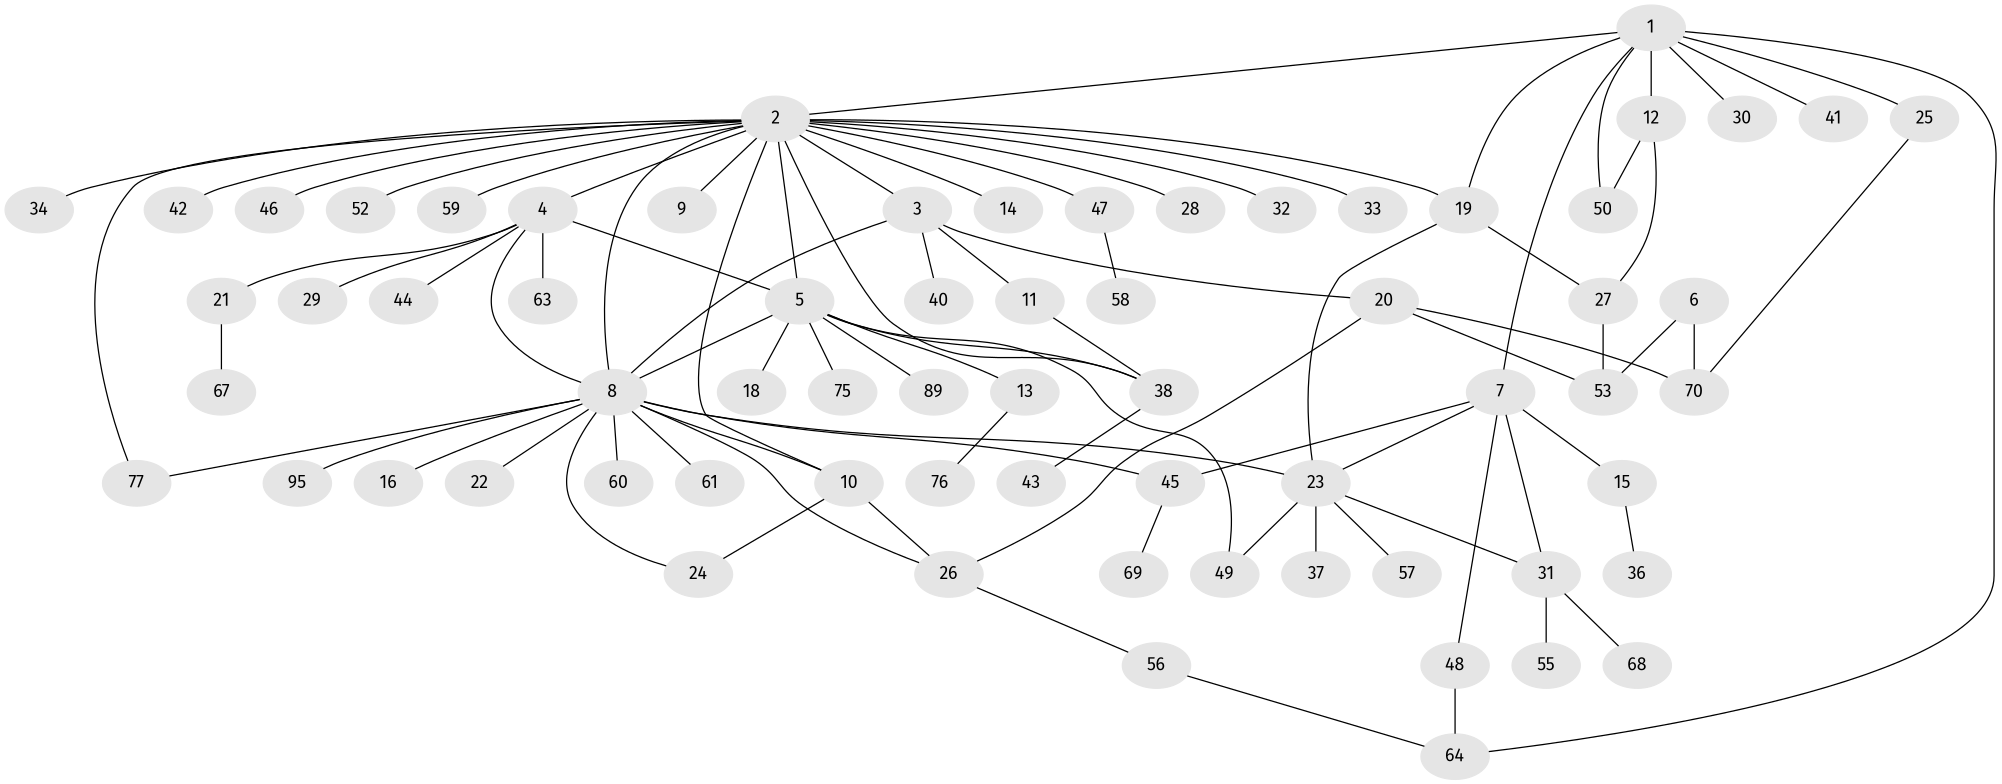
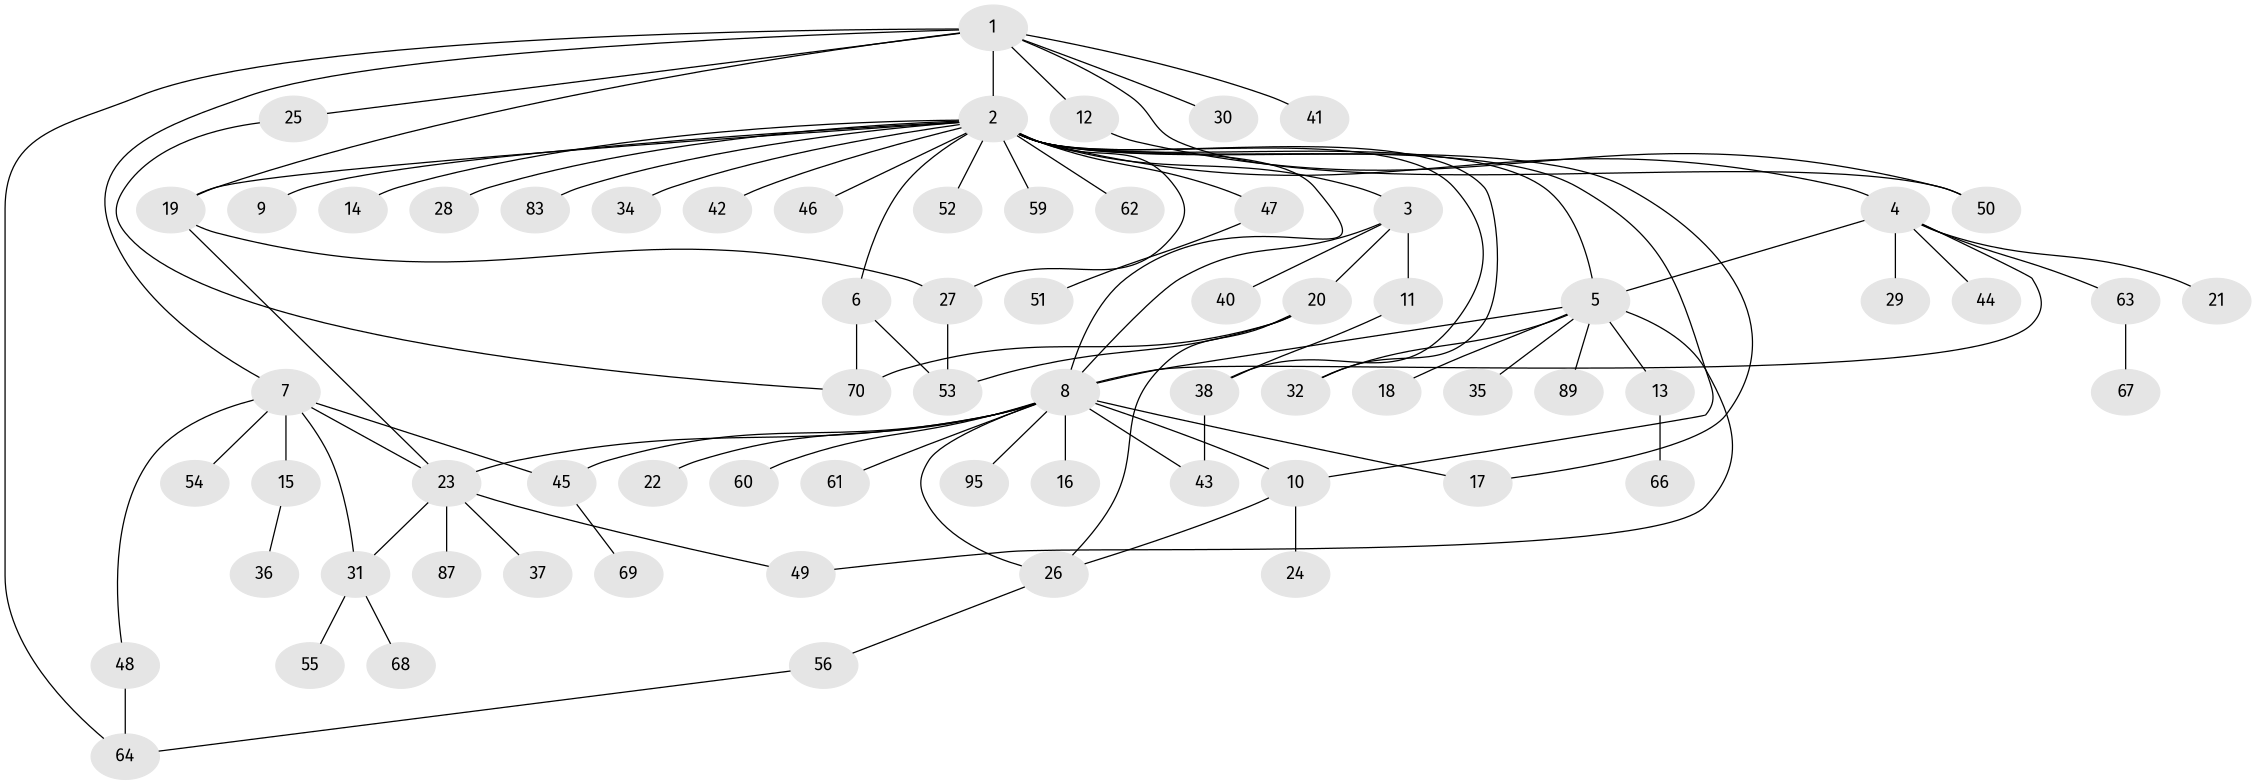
none -> (898, 194)
none -> (1130, 210)
(1373, 210) -> (535, 210)
(1653, 216) -> (1177, 231)
(1121, 301) -> (1039, 301)
(221, 347) -> (2126, 347)
(982, 347) -> (1482, 339)
(843, 392) -> (1478, 392)
(137, 483) -> (1478, 483)
none -> (195, 483)
(940, 483) -> (1660, 483)
(576, 511) -> (1140, 441)
(1407, 574) -> (447, 574)
